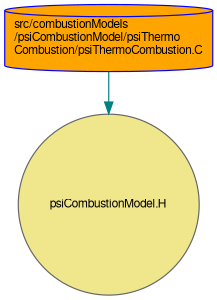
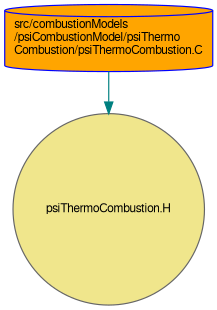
(109, 205) -> (109, 209)
